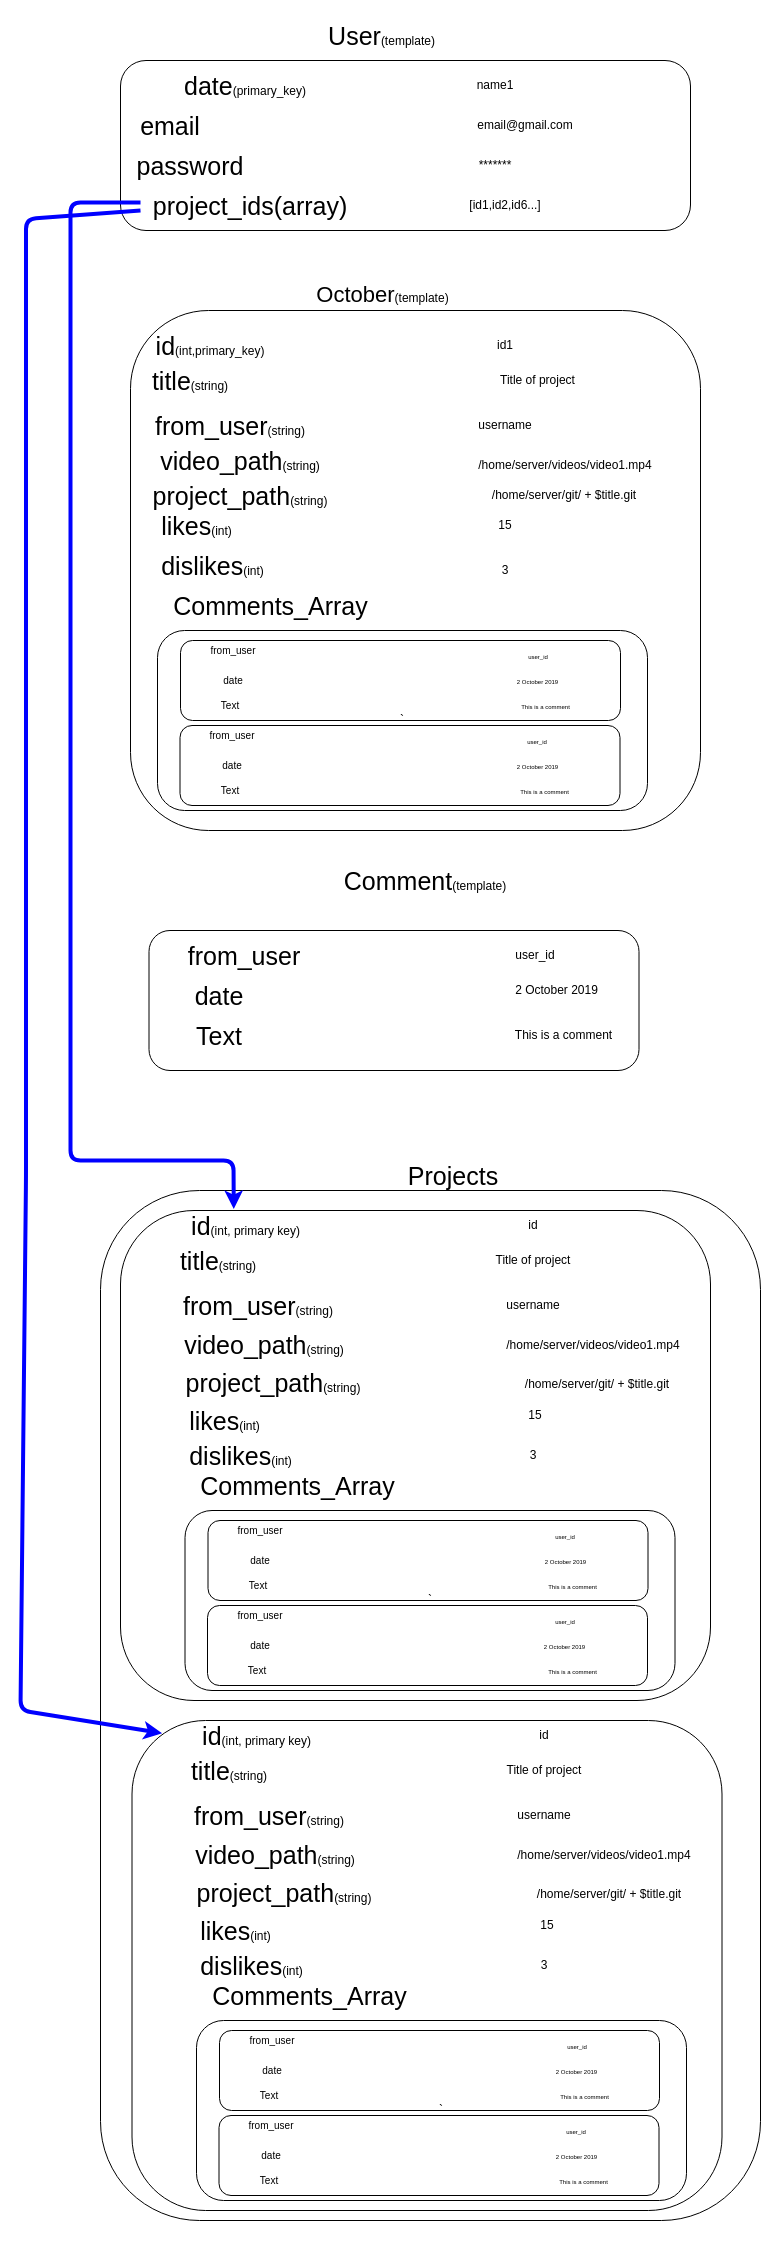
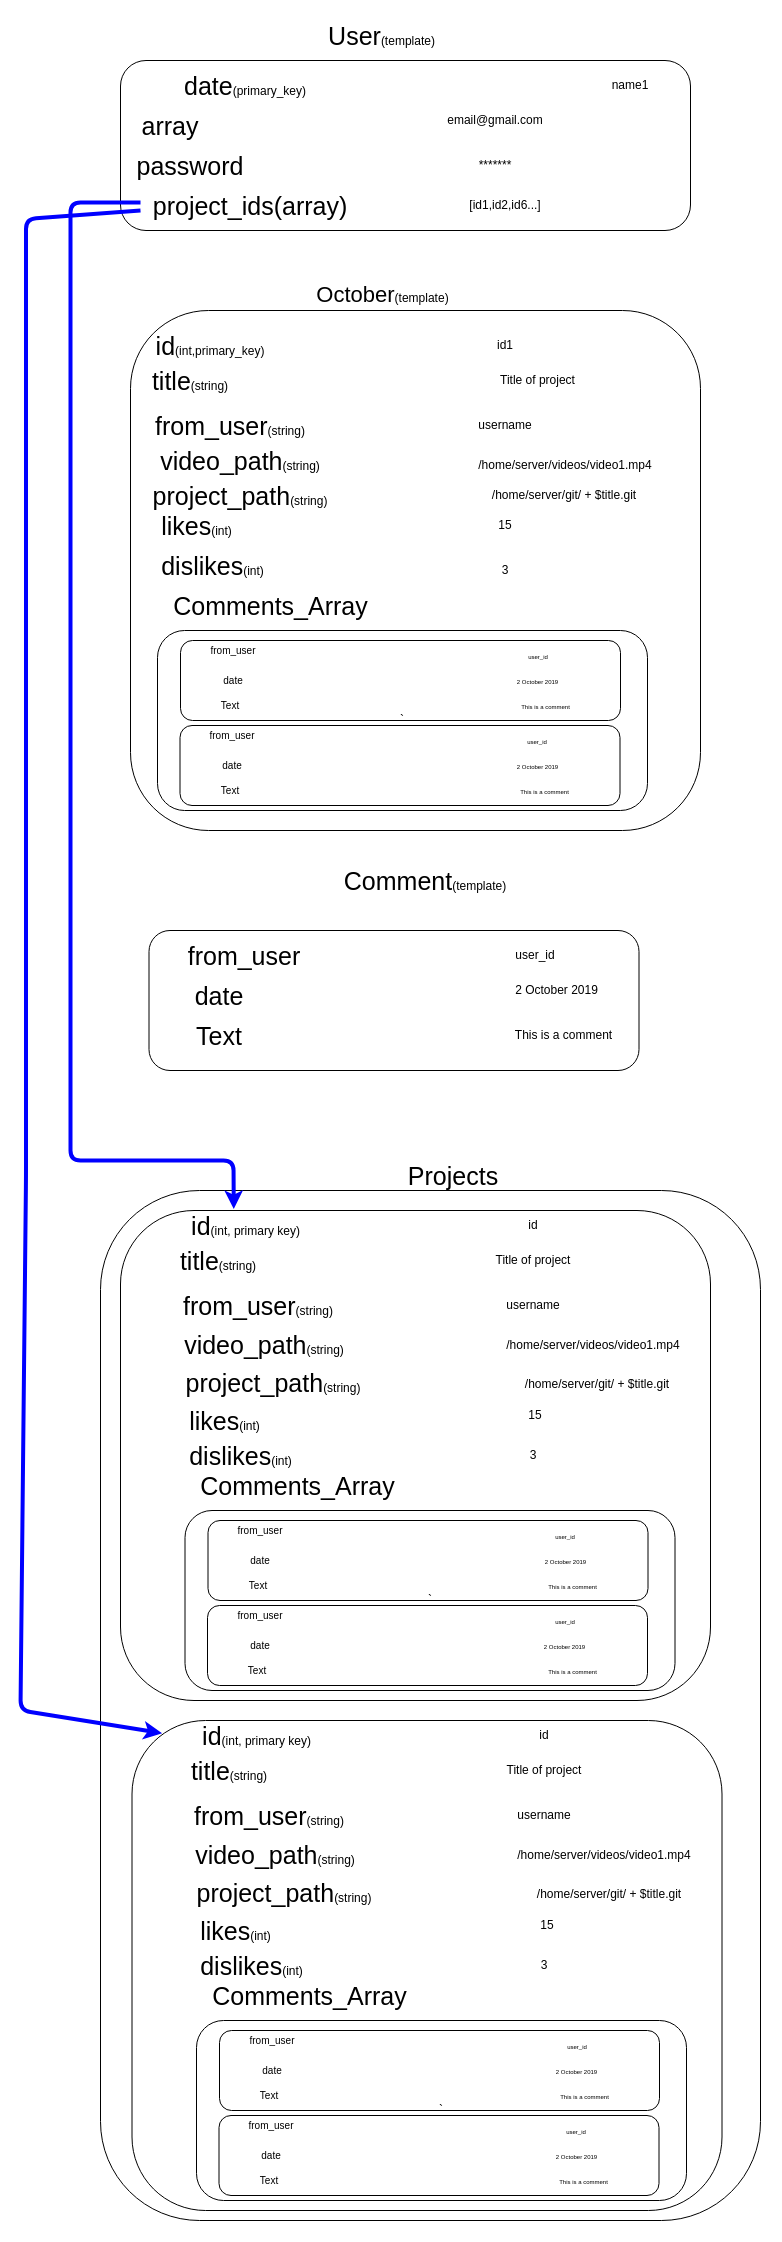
(496, 86) -> (631, 86)
(171, 126) -> (171, 126)
(526, 126) -> (496, 121)
